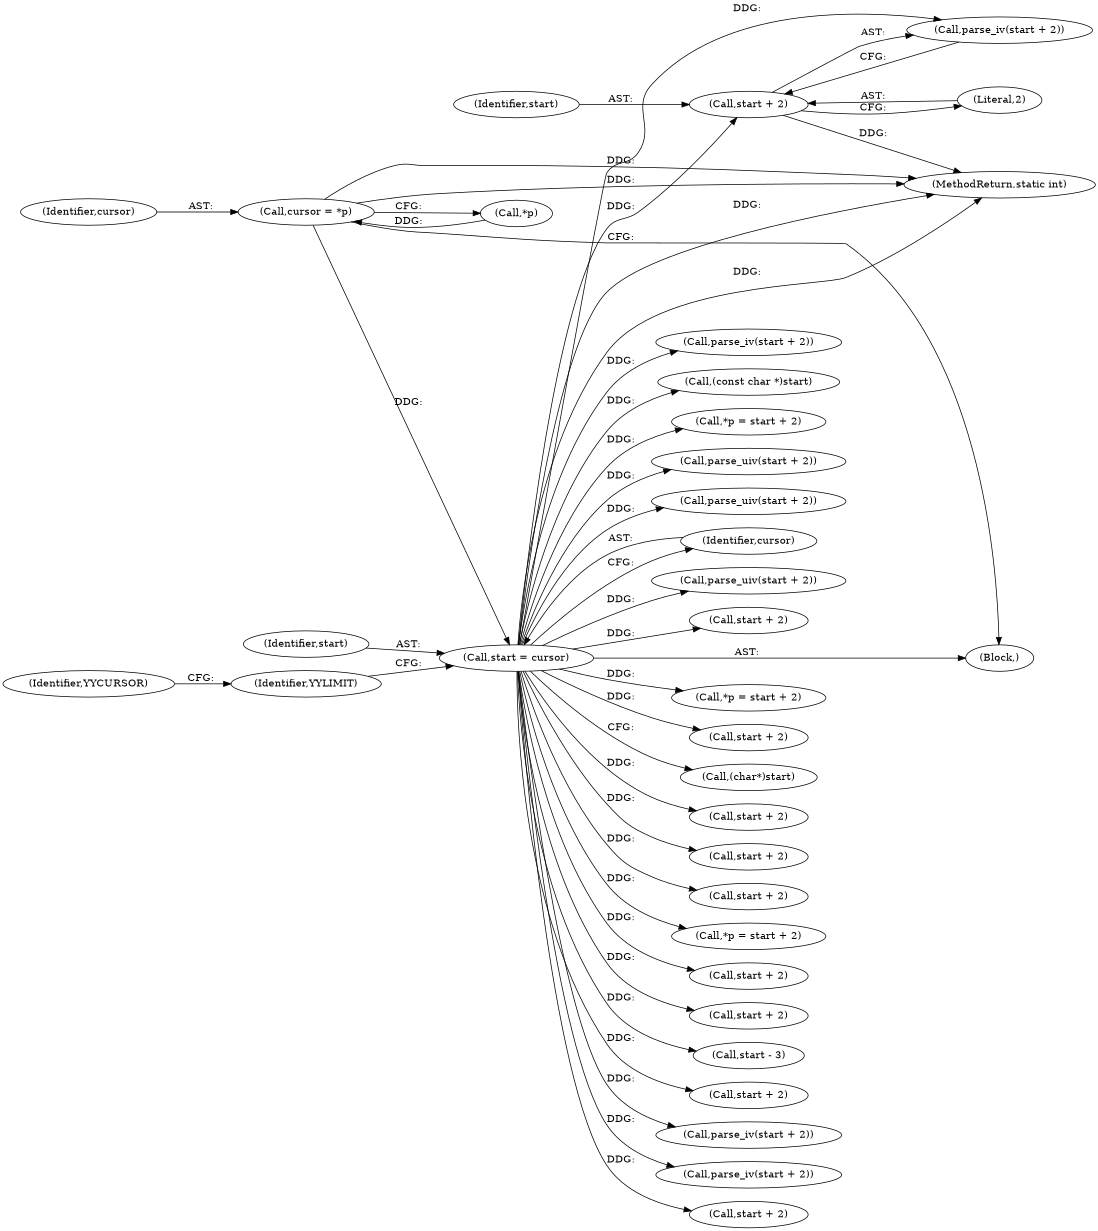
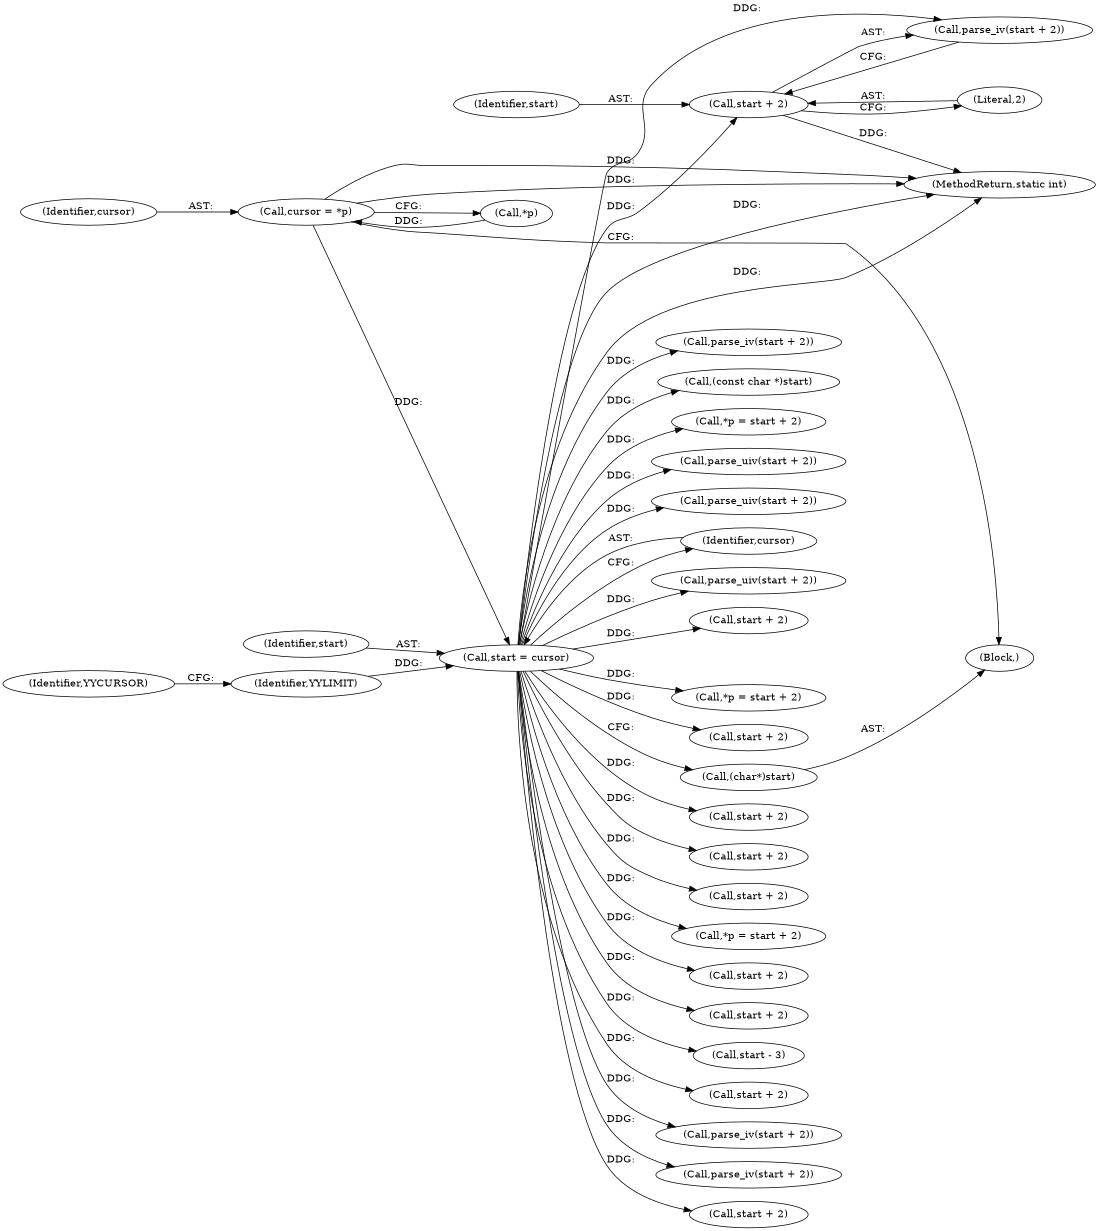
(776, 658) -> (897, 732)
(410, 664) -> (410, 664)
